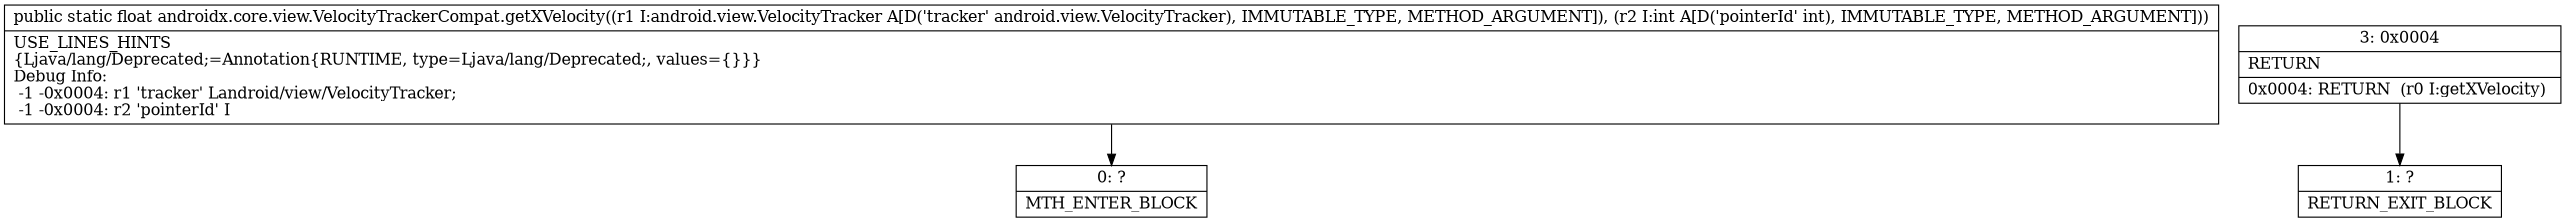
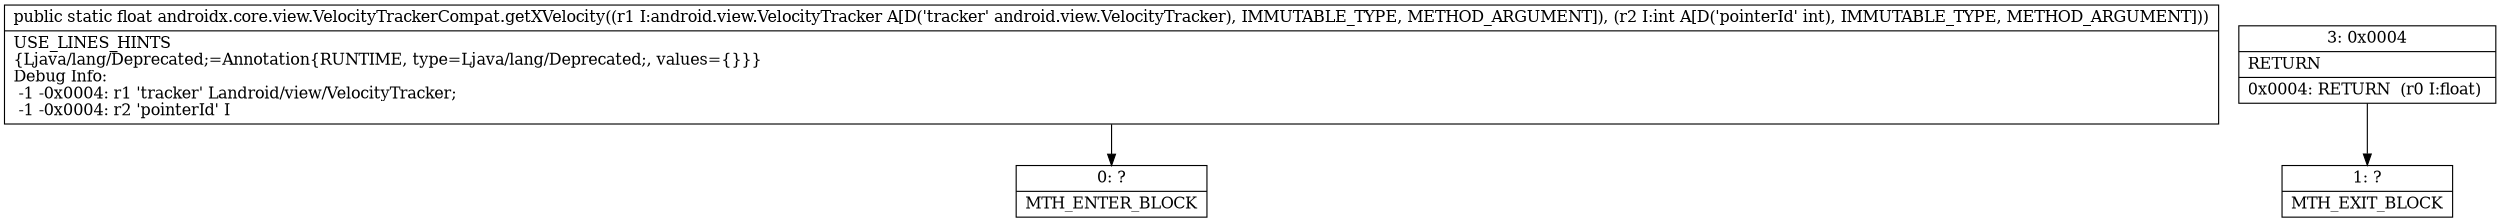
(2400, 90) -> (2367, 90)
(2400, 204) -> (2367, 204)
